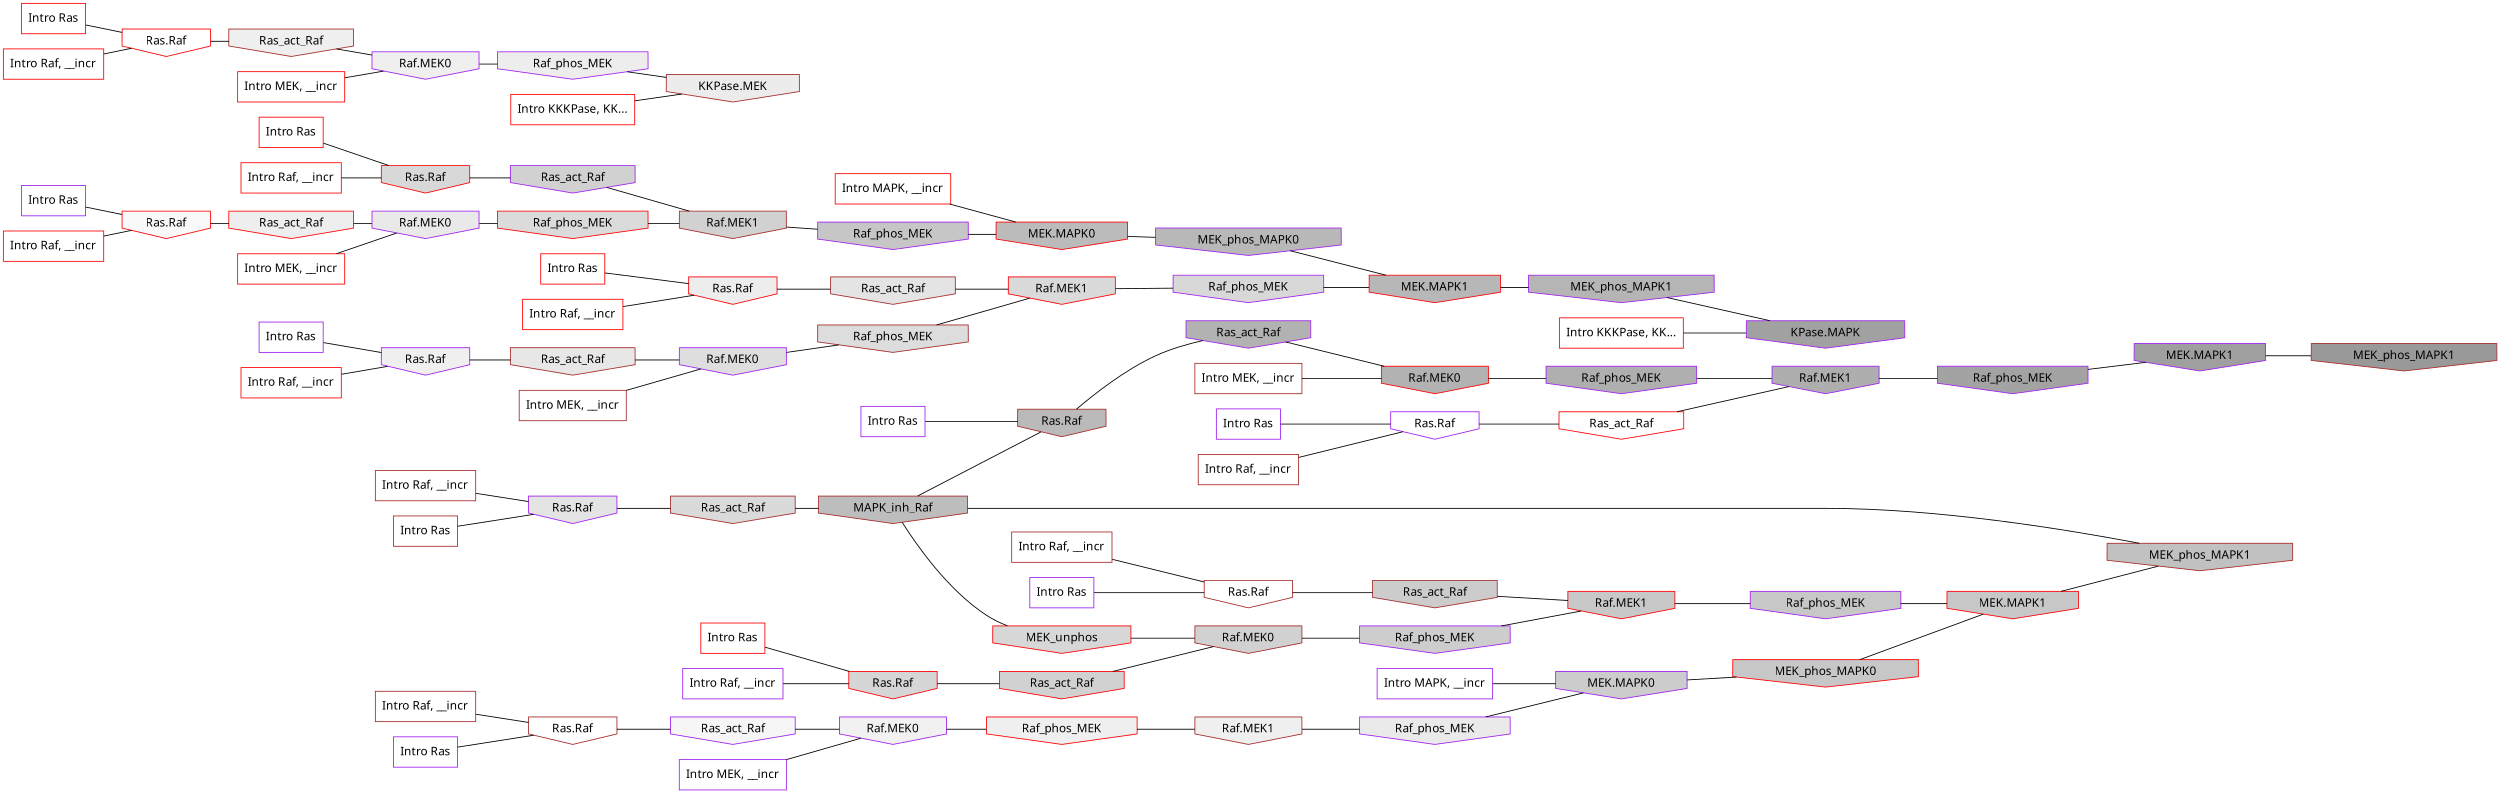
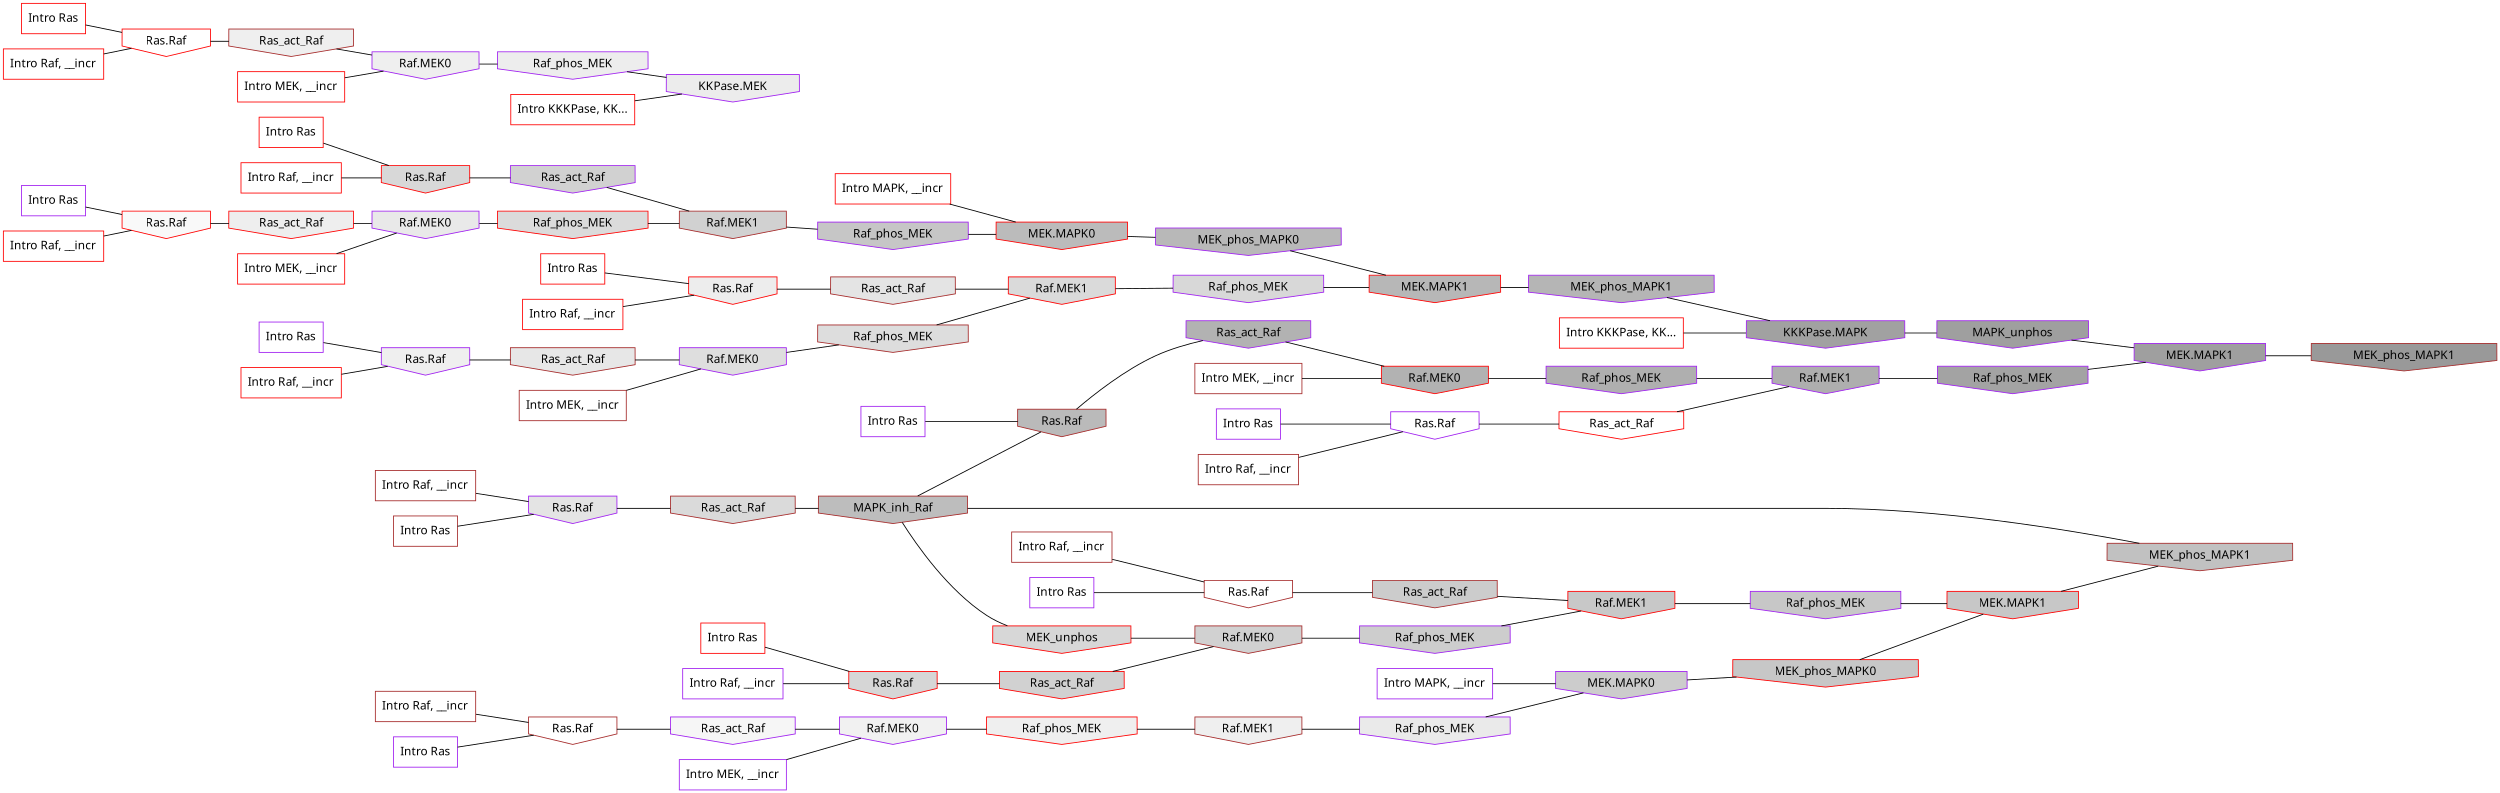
(733, 87) -> (733, 87)
(1826, 333) -> (1826, 333)
none -> (2013, 333)
